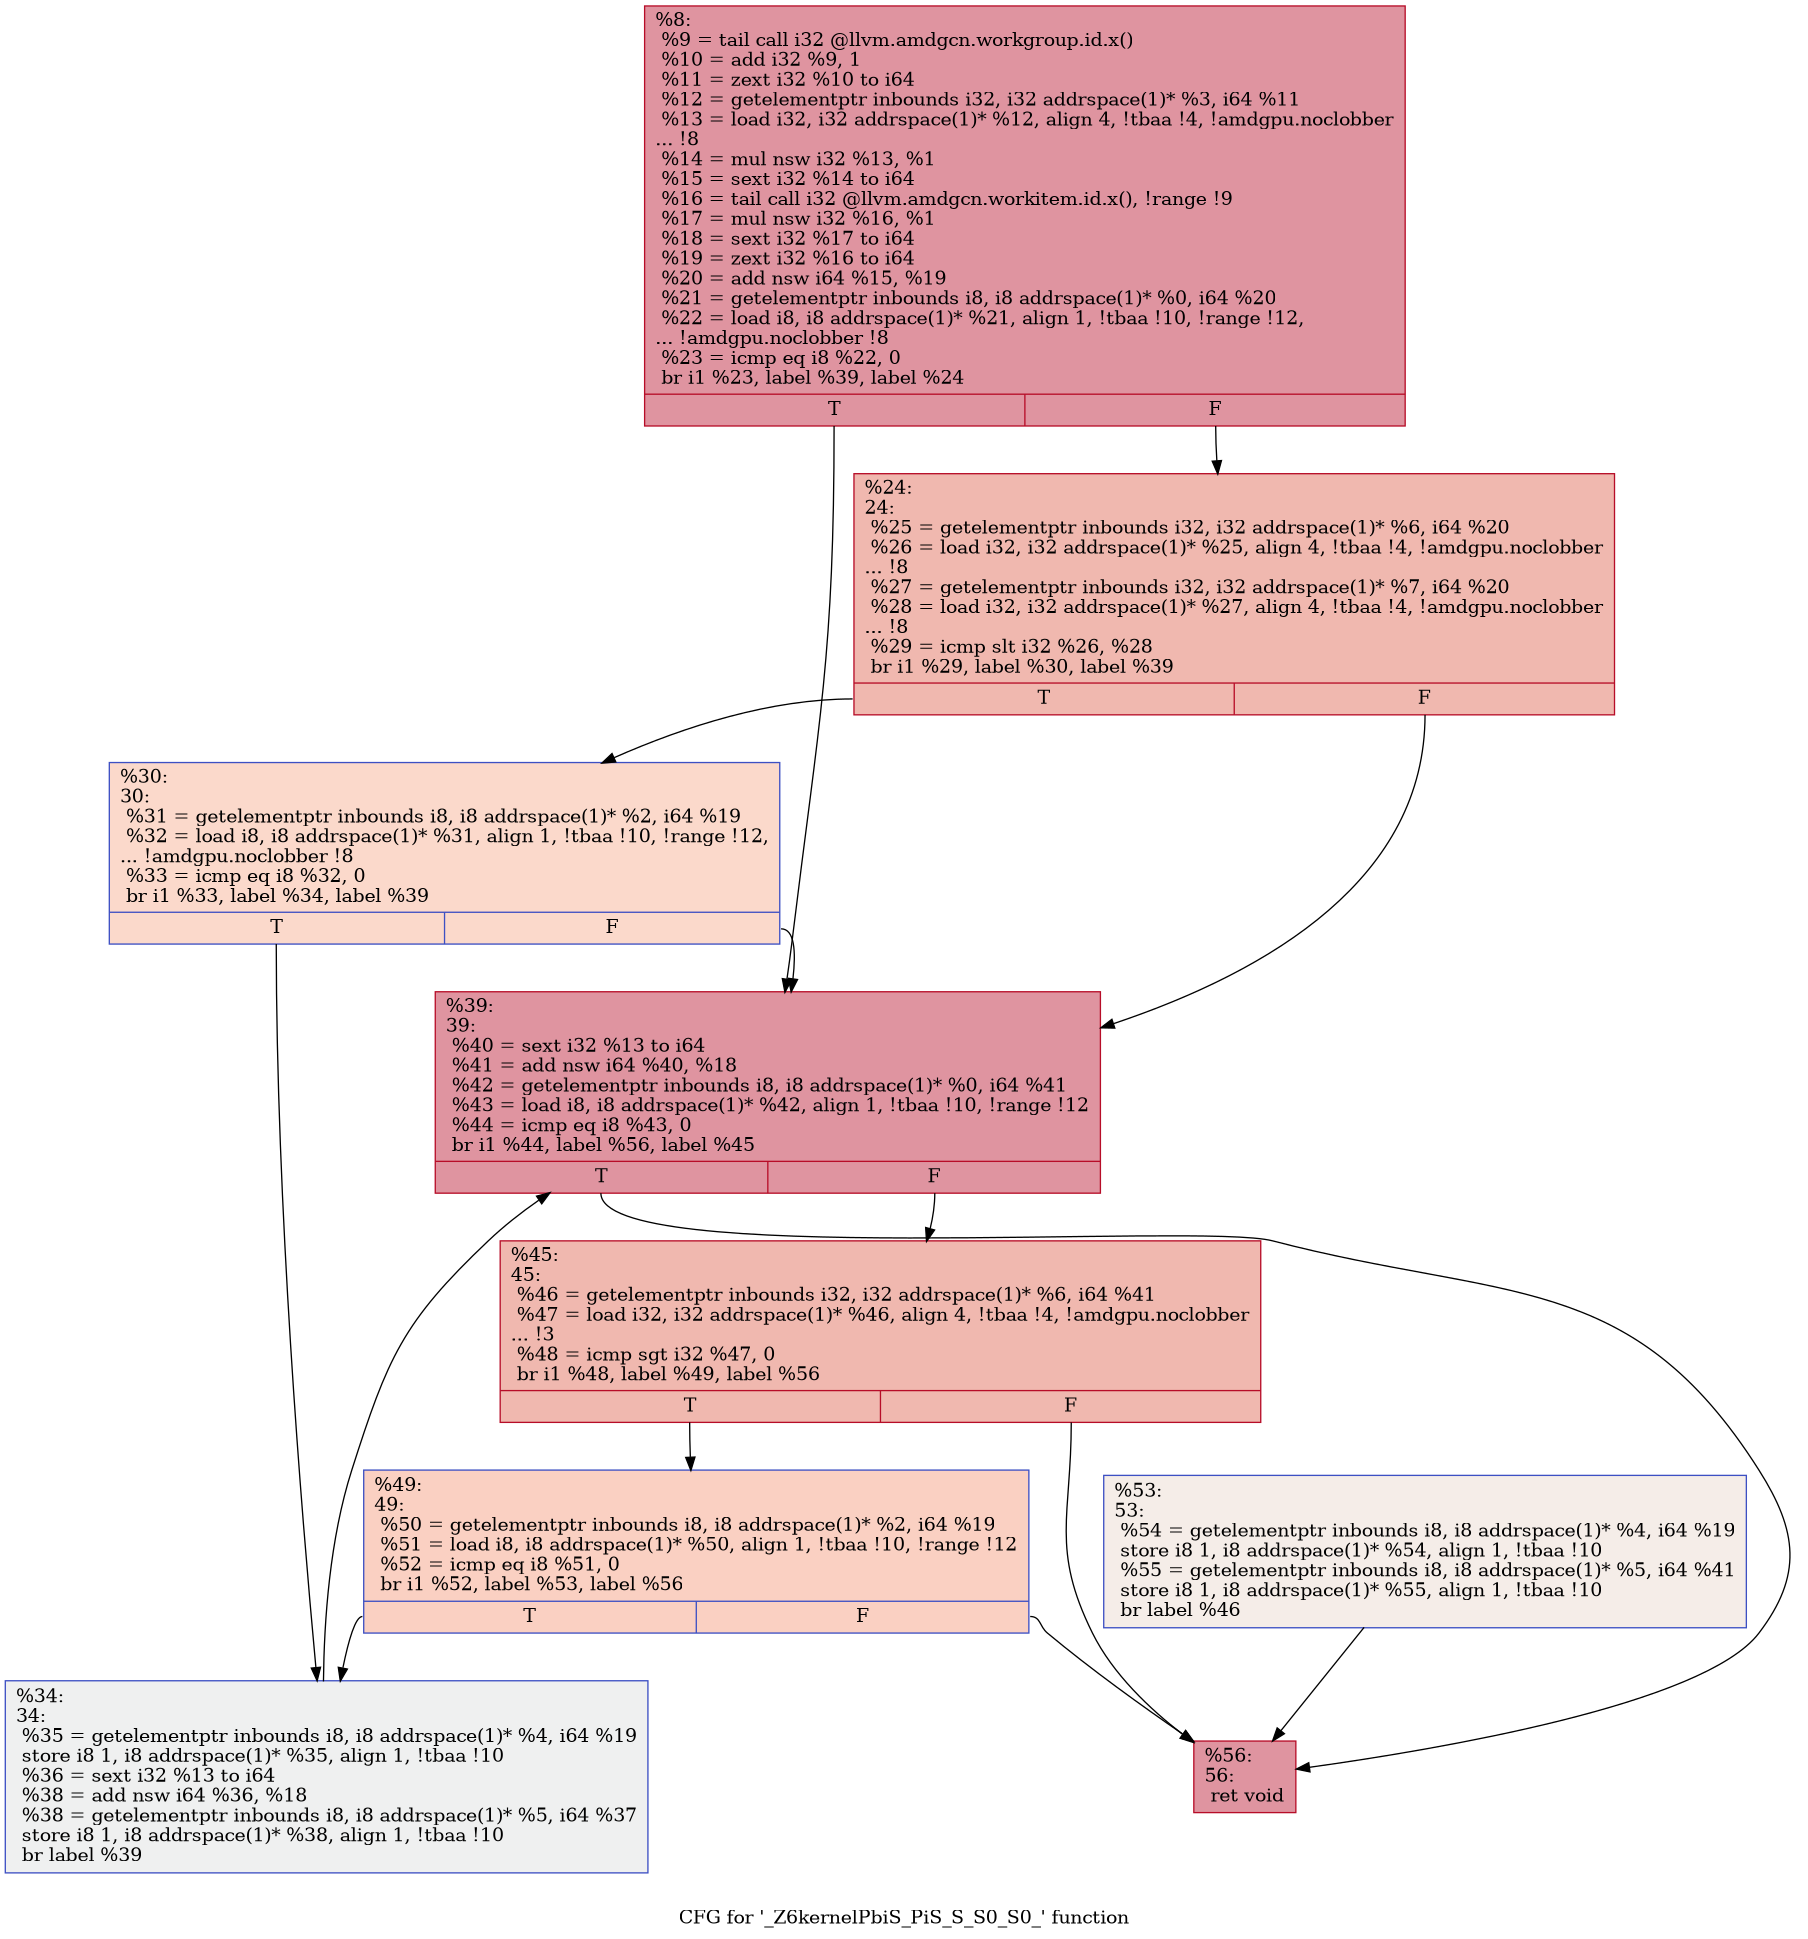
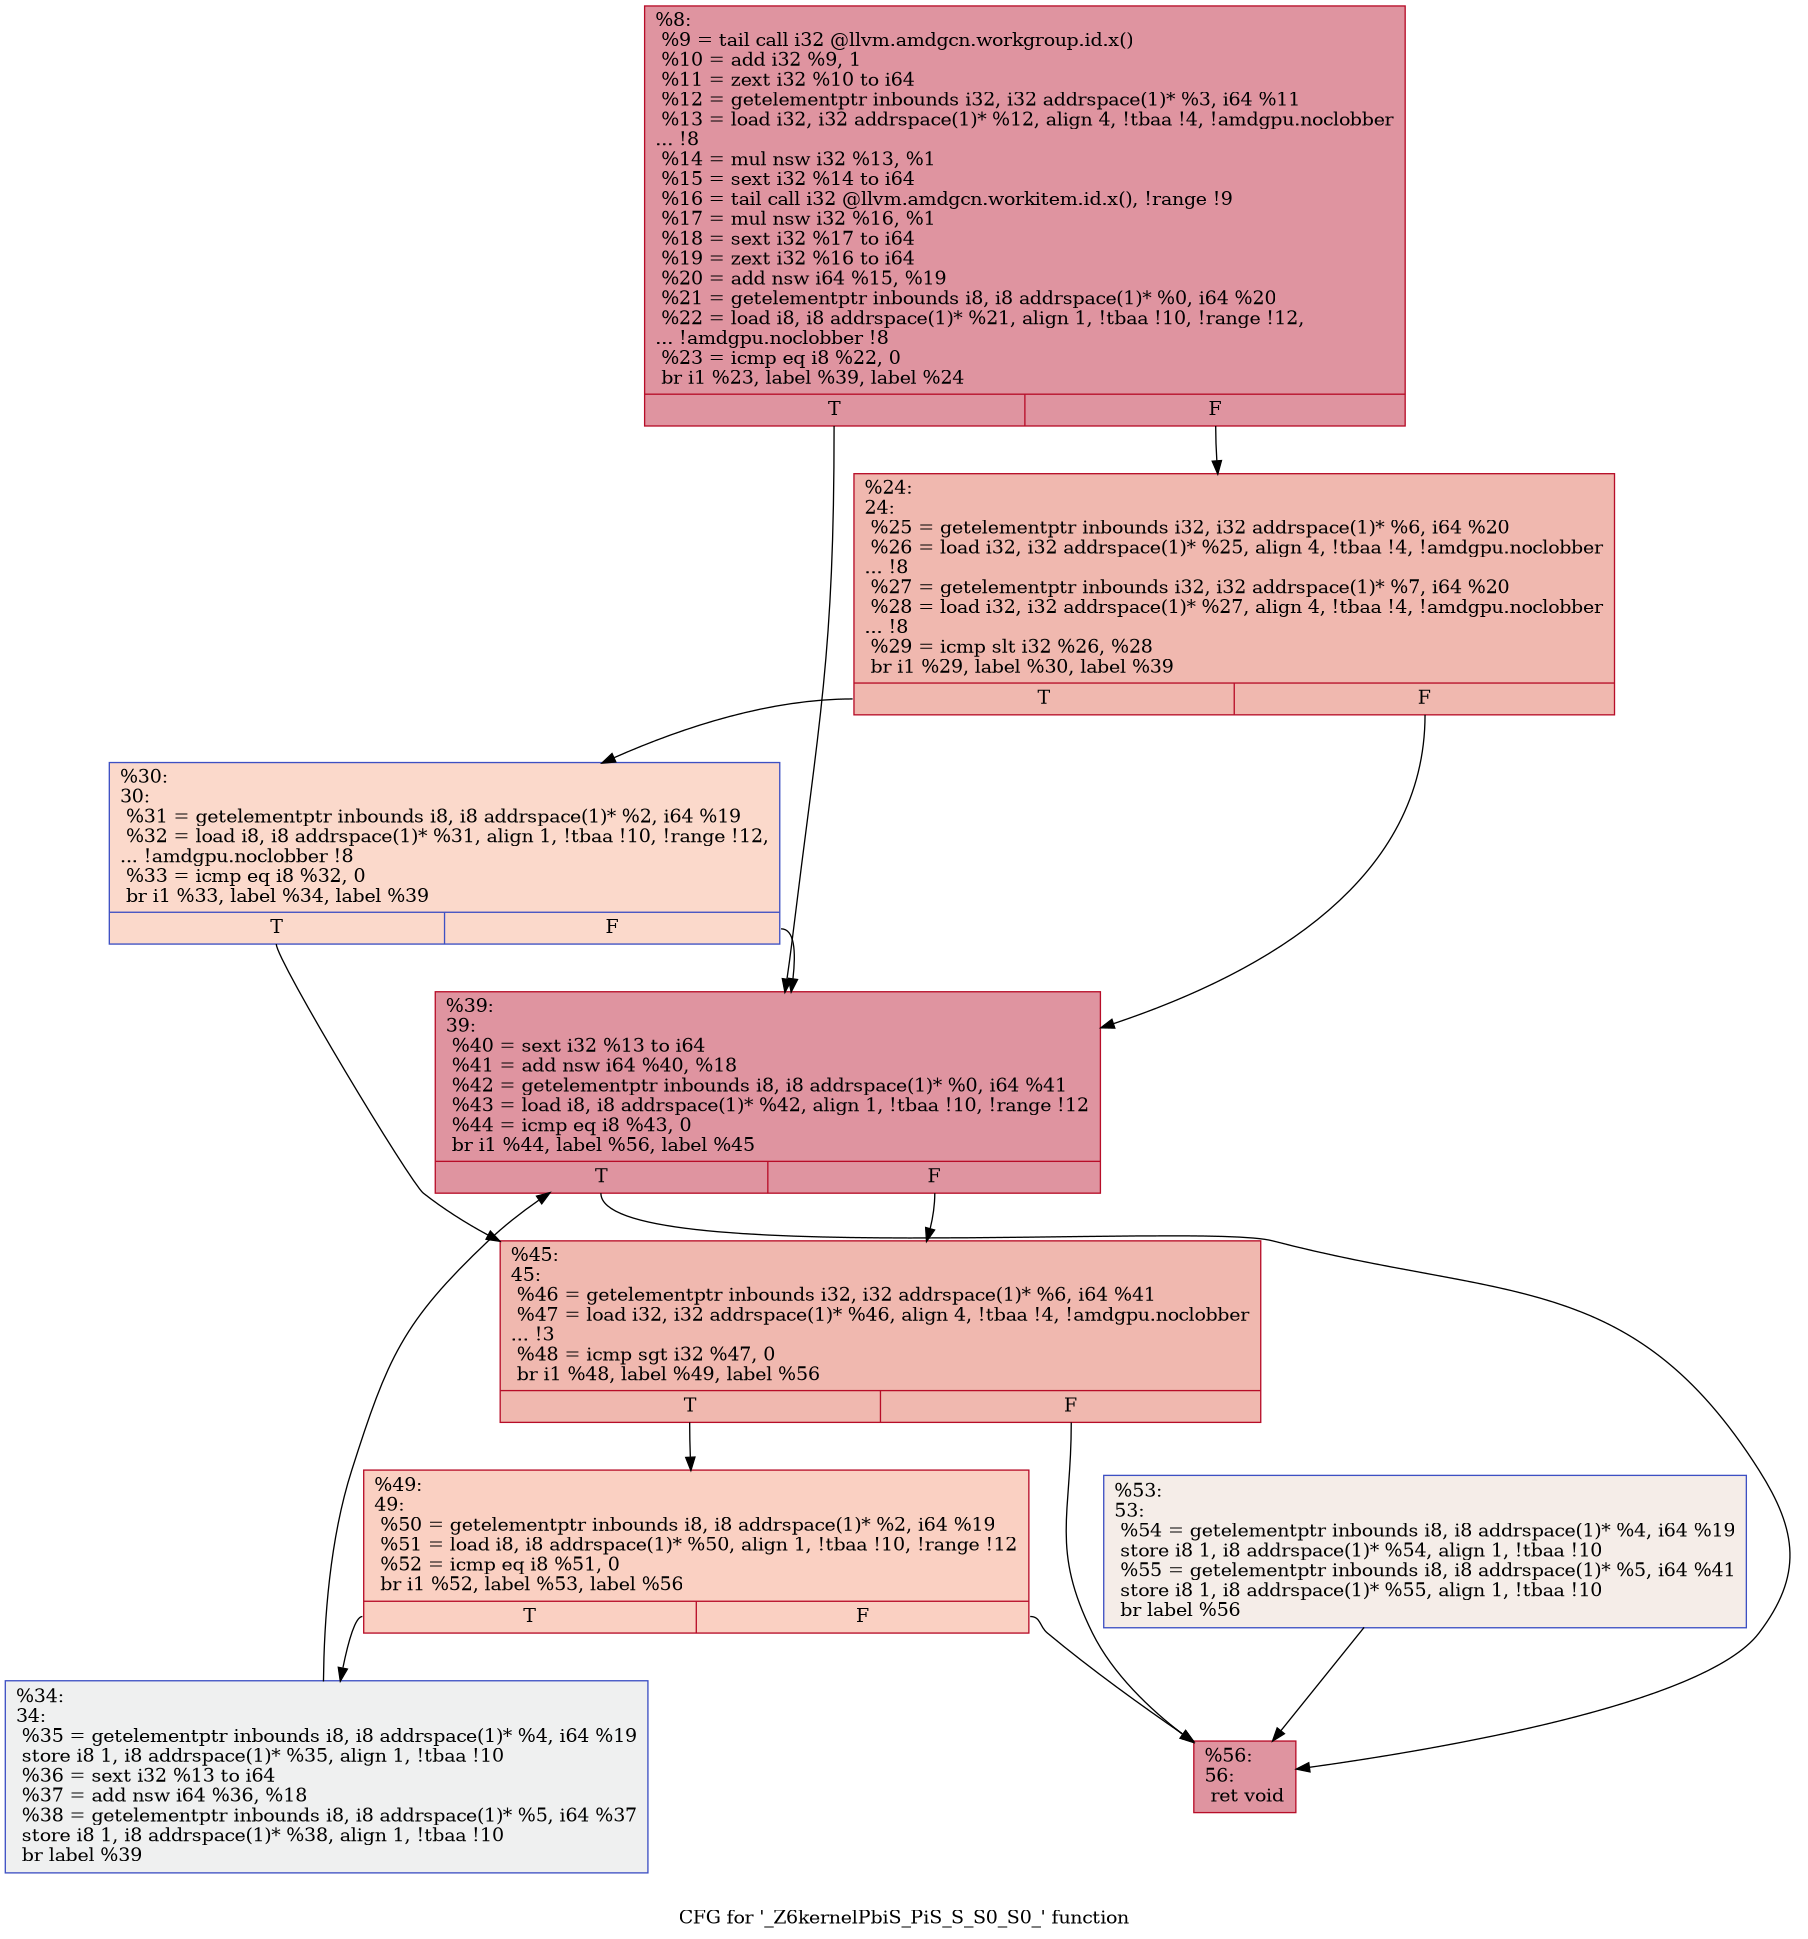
(288, 1306) -> (365, 1104)
(696, 1552) -> (696, 1552)
(1178, 1611) -> (1178, 1611)
(162, 1796) -> (162, 1796)
